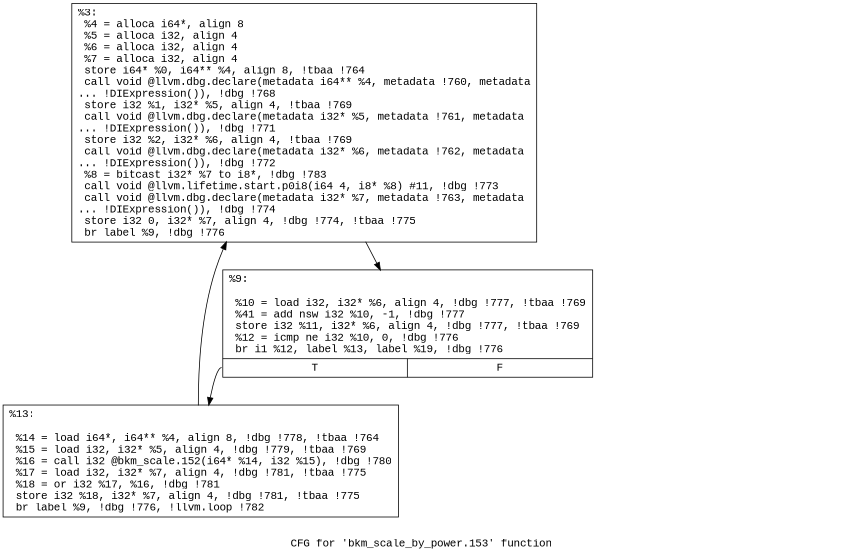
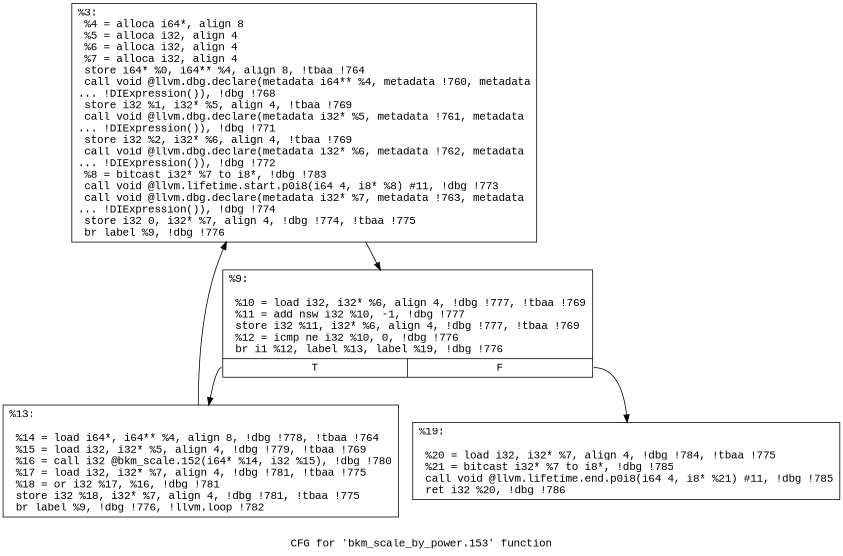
(347, 314) -> (347, 314)
none -> (626, 461)
